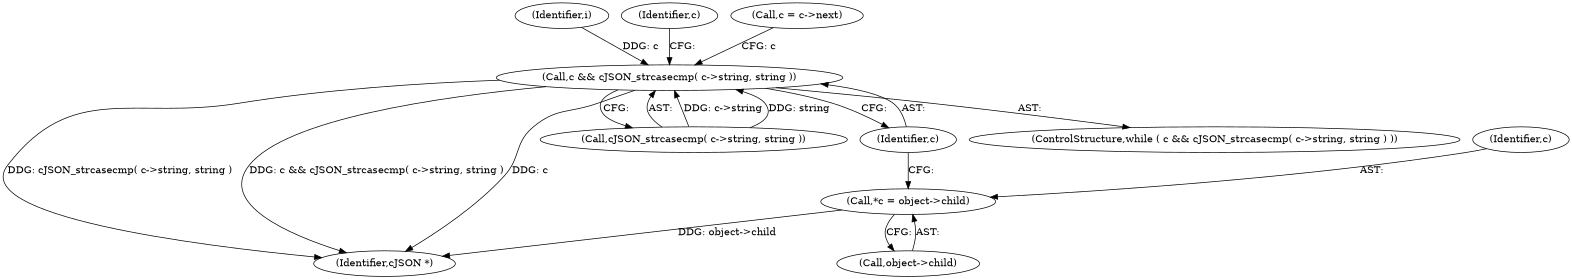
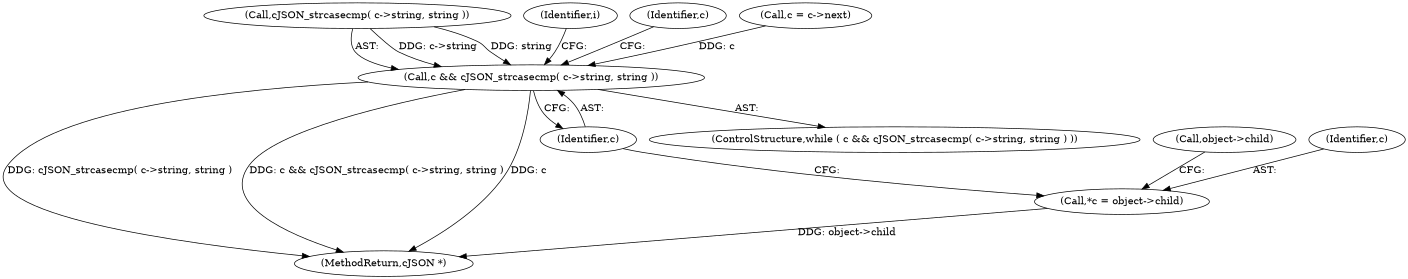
(641, 47) -> (576, 47)
(759, 47) -> (717, 47)
(601, 110) -> none
(886, 229) -> none
(930, 233) -> (1194, 171)
(385, 264) -> (384, 264)
